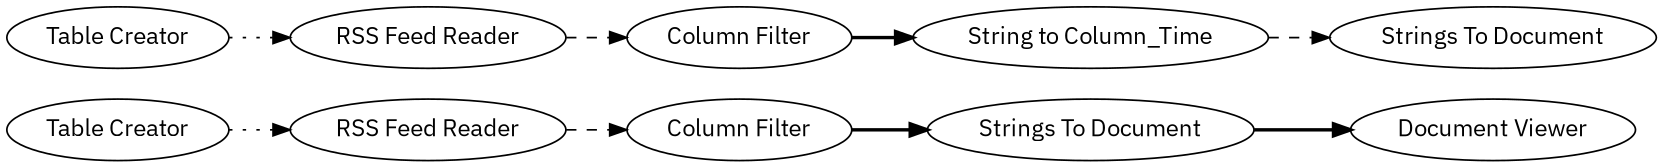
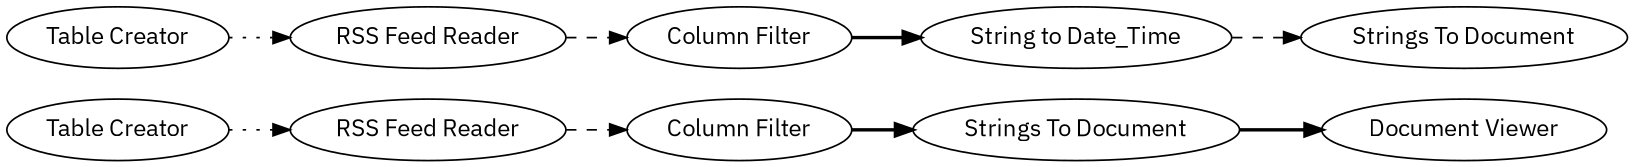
(1091, 38) -> (1076, 38)
